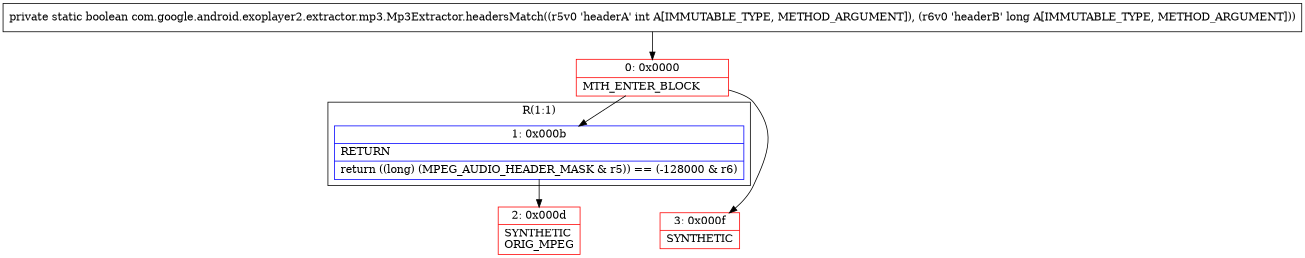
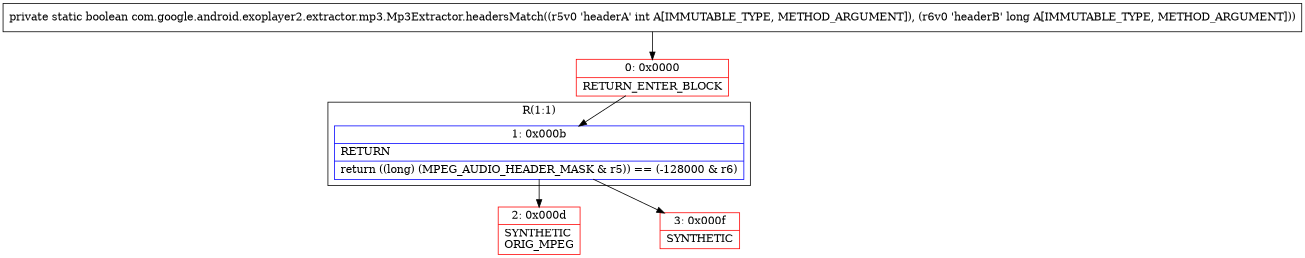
(641, 86) -> (652, 86)
(768, 144) -> (625, 194)
